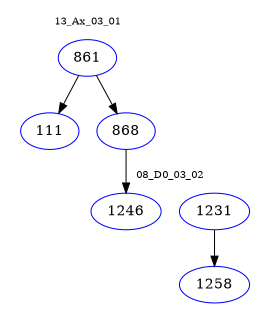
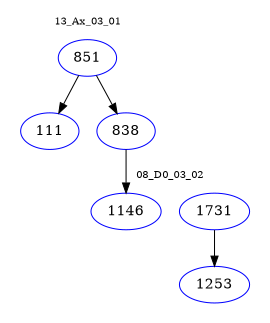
(87, 58) -> (87, 58)
(126, 131) -> (126, 131)
(126, 211) -> (126, 211)
(215, 211) -> (215, 211)
(215, 285) -> (215, 285)
